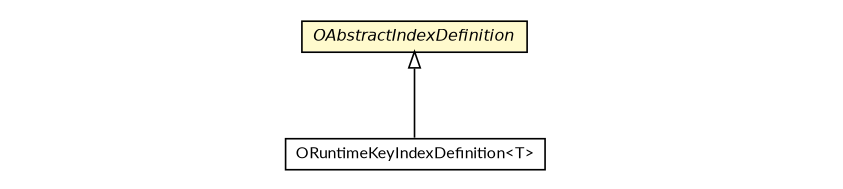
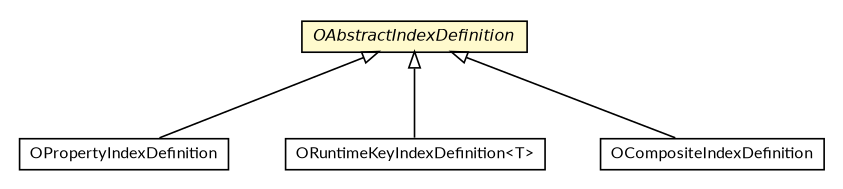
none -> (124, 153)
none -> (712, 153)
